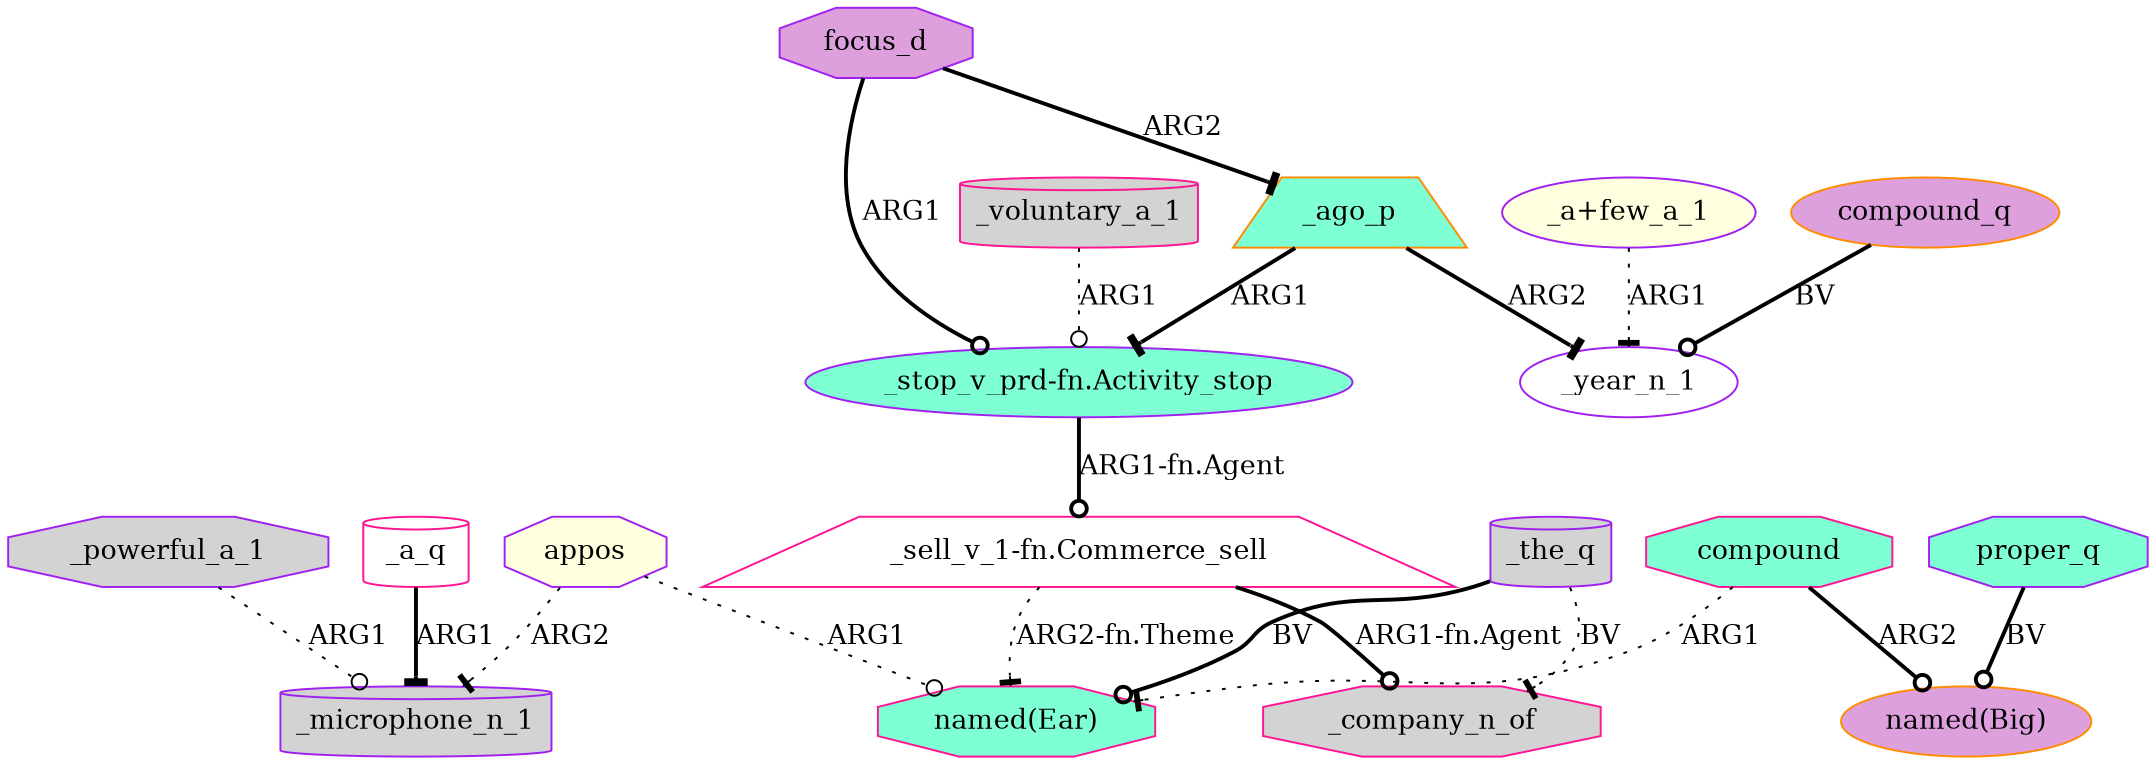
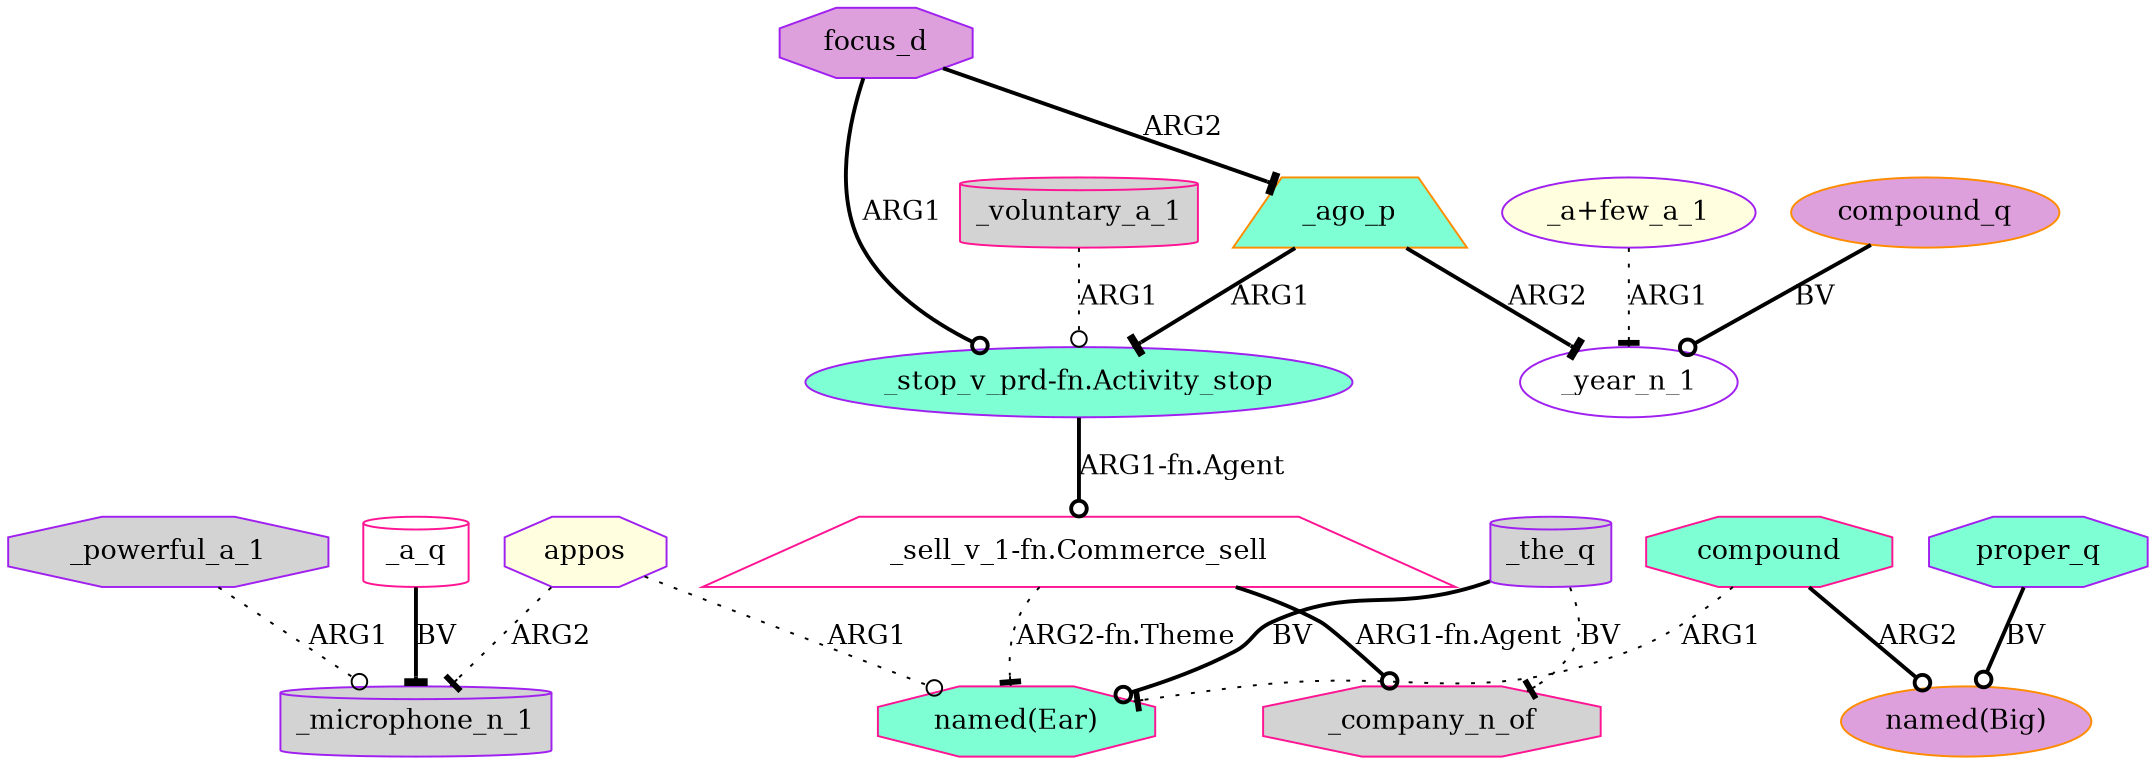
(456, 637) -> (436, 637)
